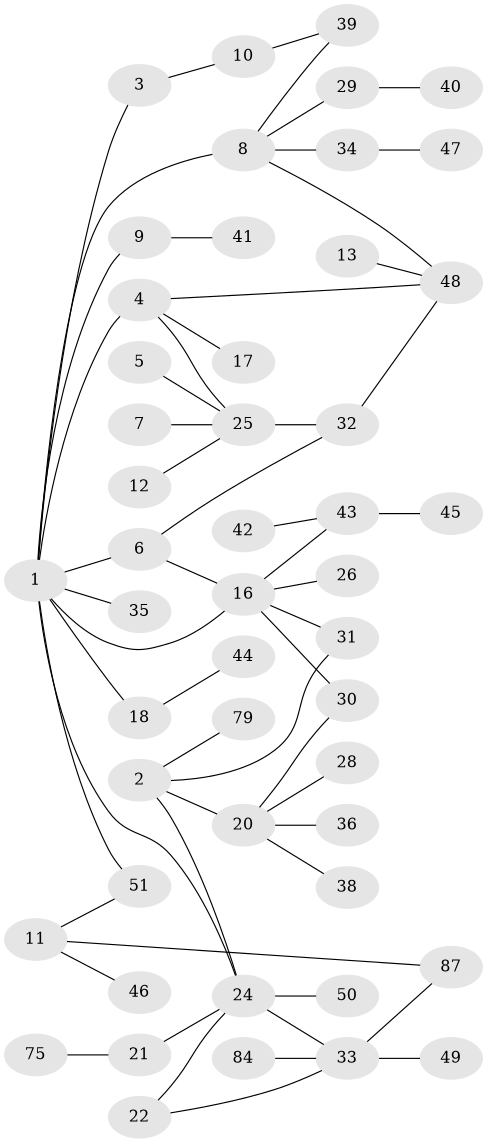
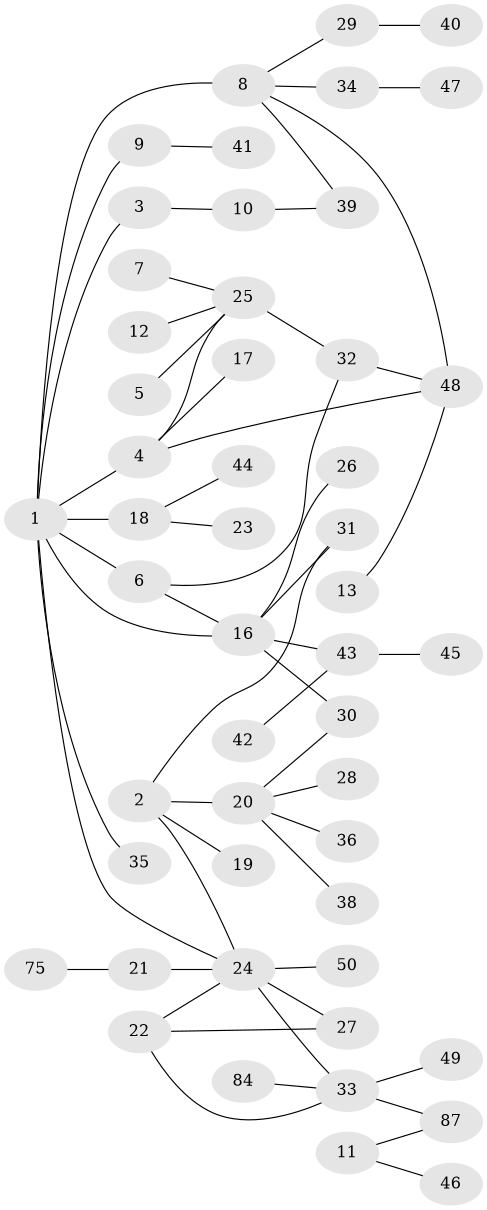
none -> (244, 529)
(244, 719) -> (244, 866)
(140, 886) -> none
none -> (347, 1028)
